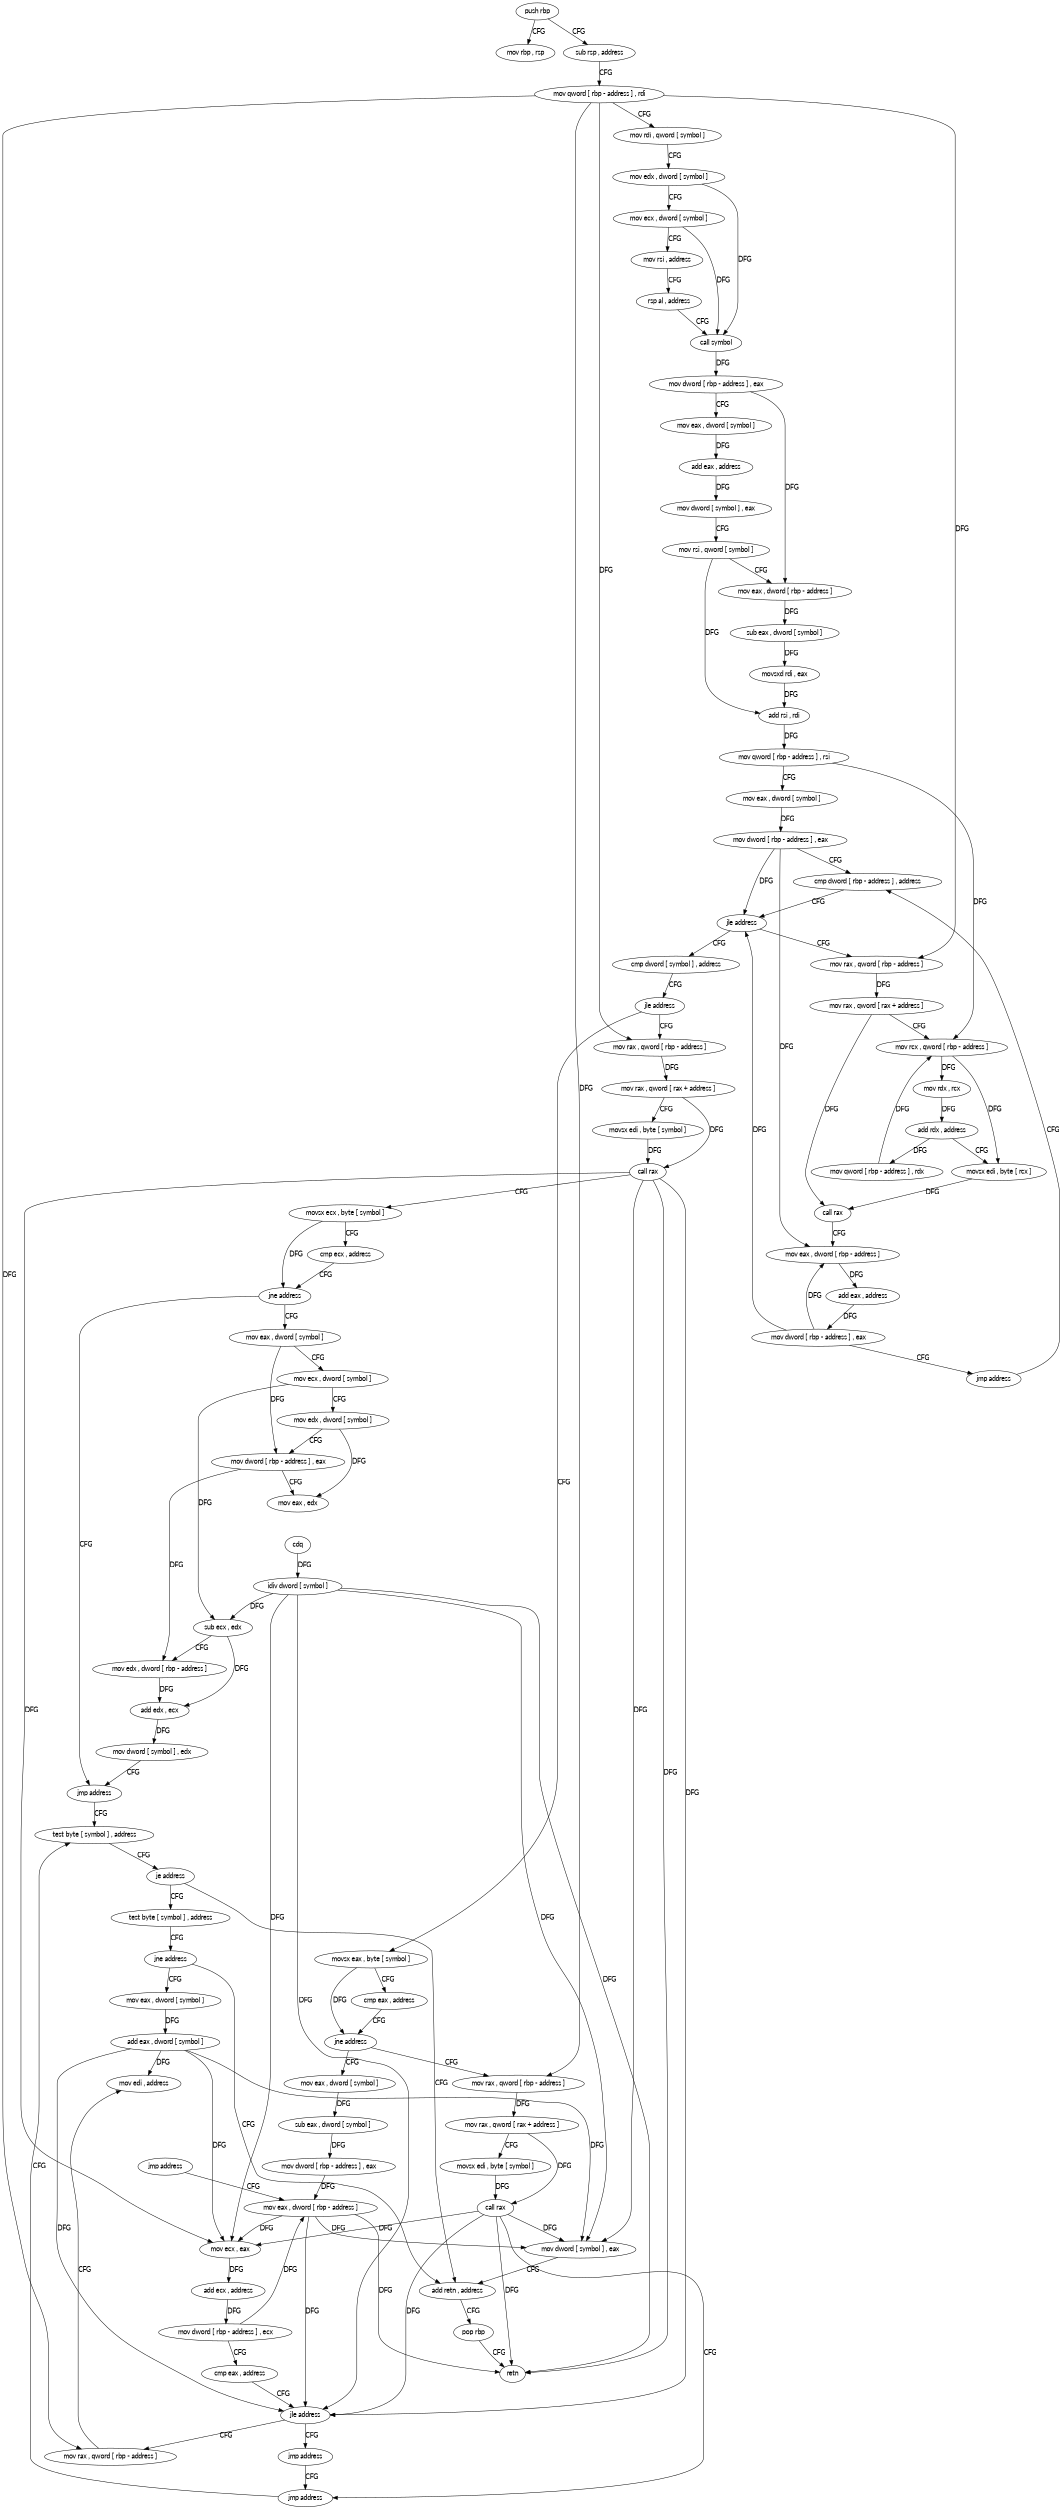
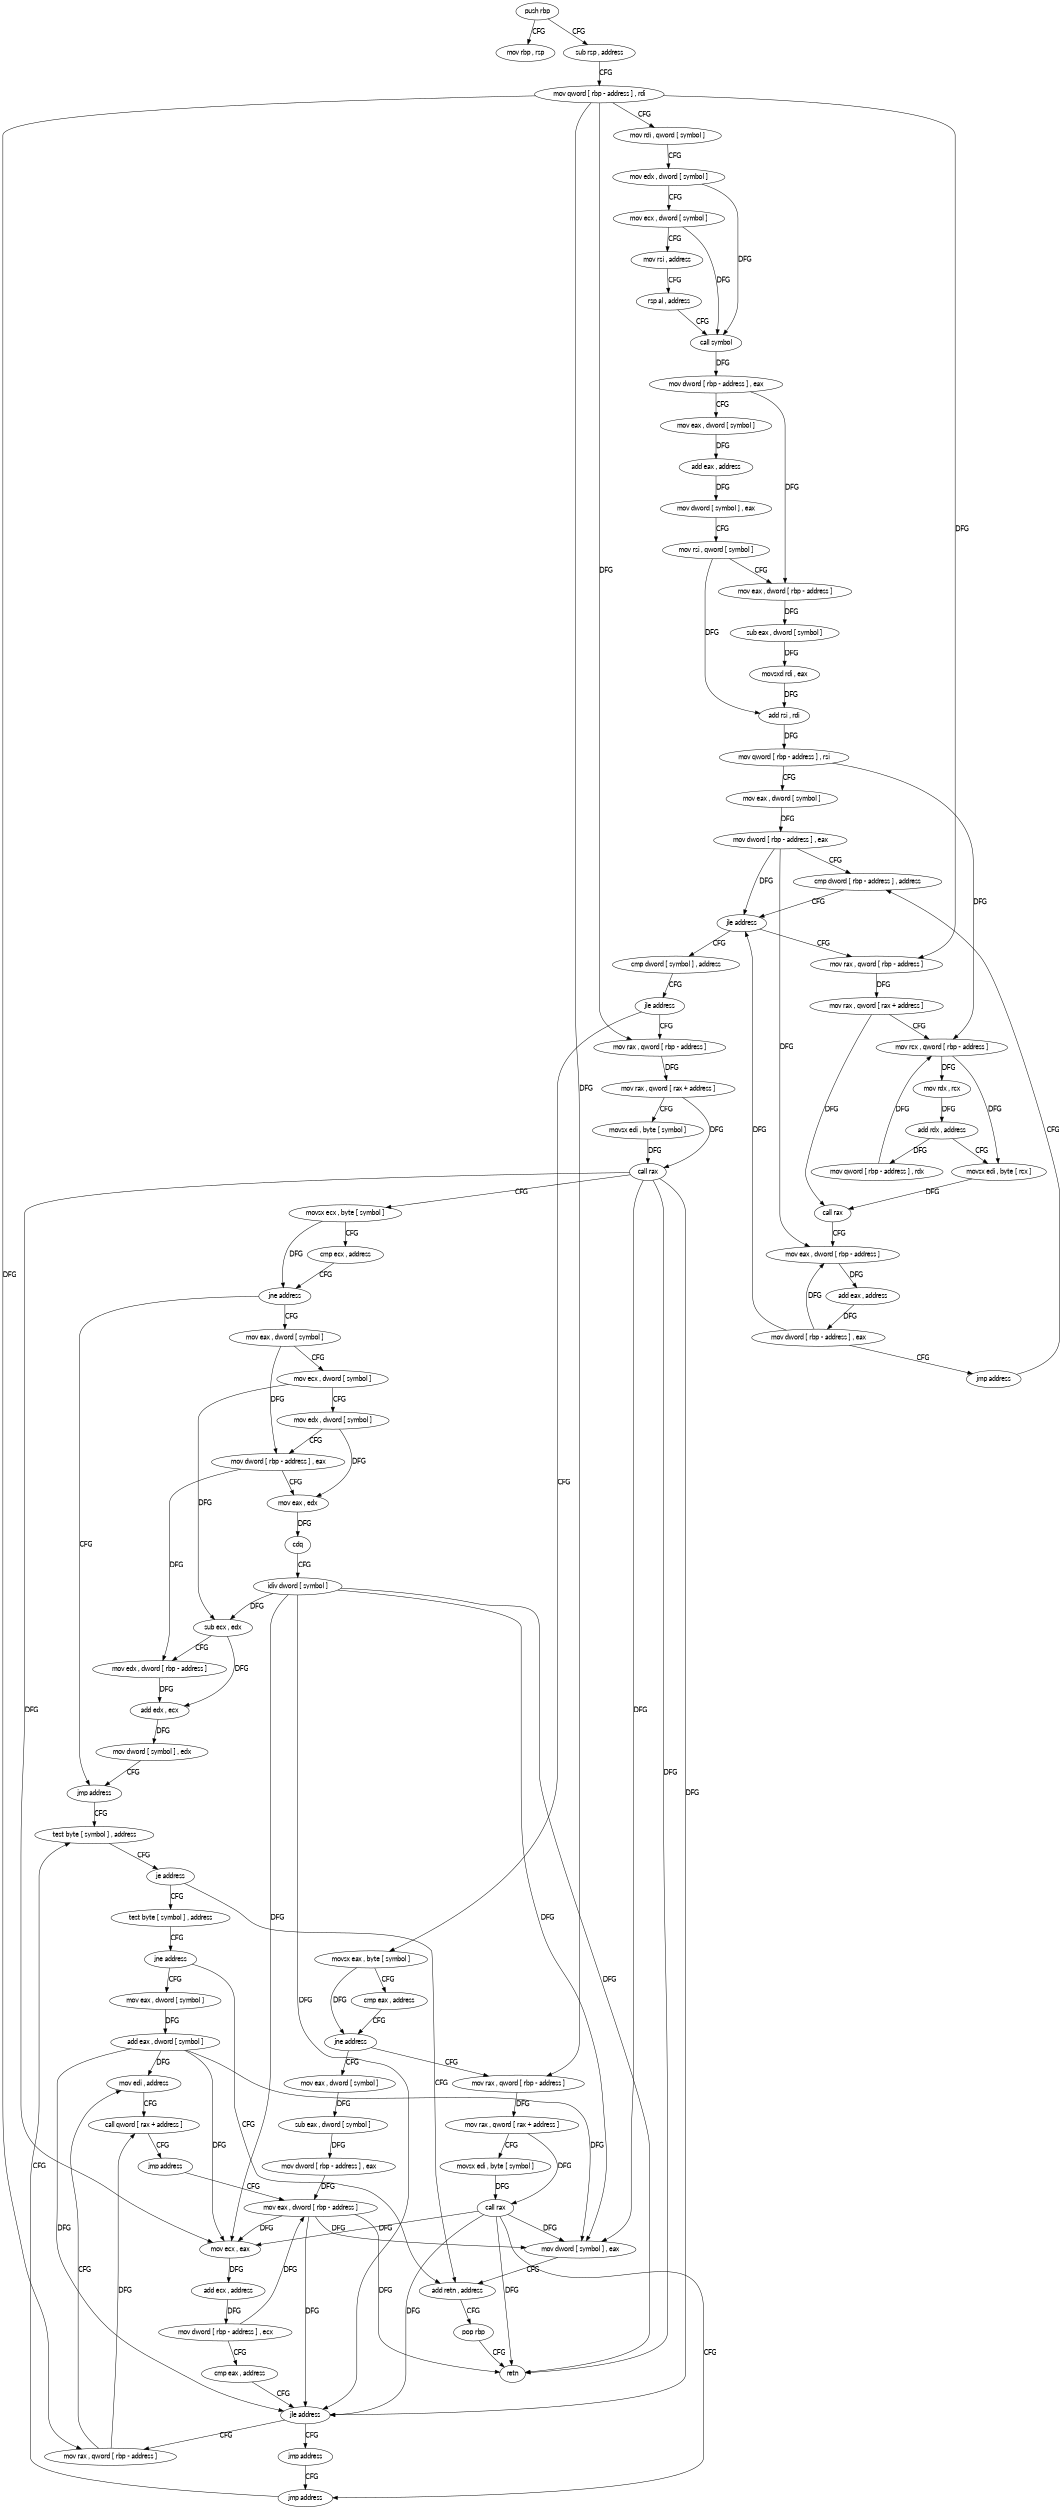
none -> (298, 1522)
(305, 1566) -> (305, 1566)
none -> (144, 2125)
